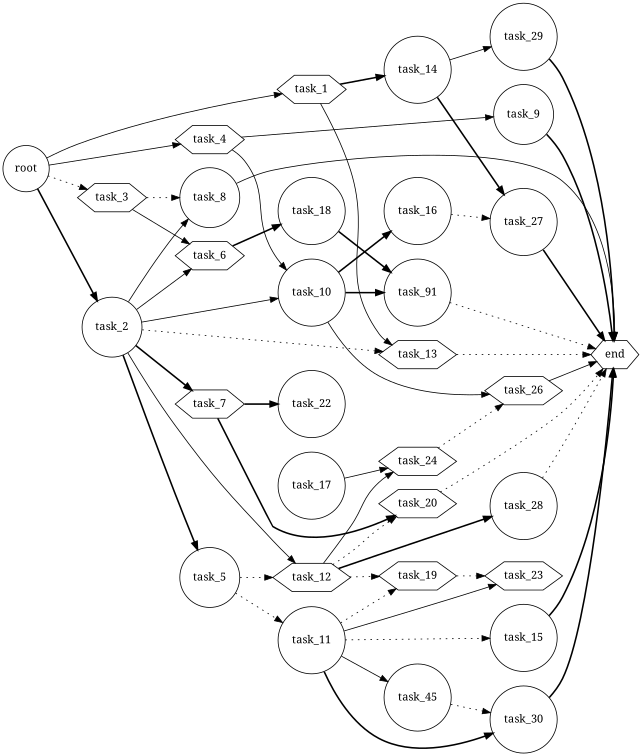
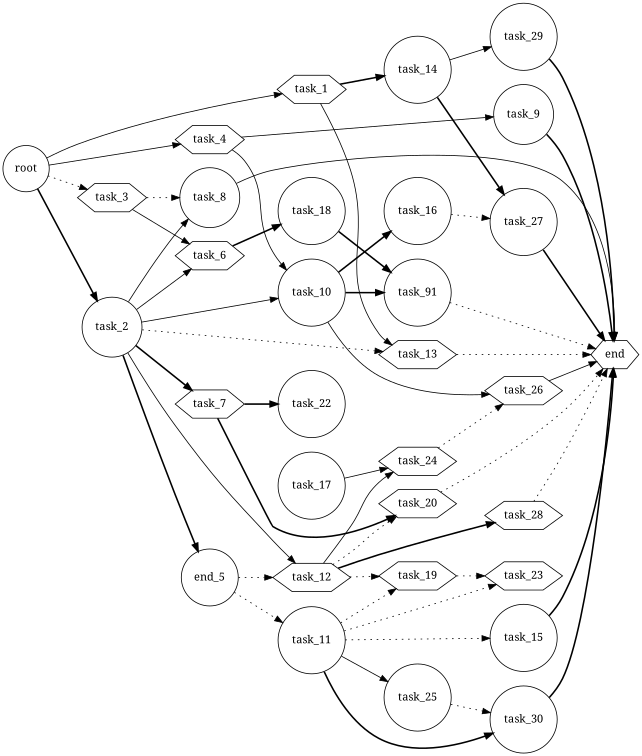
(524, 506) -> (524, 515)
(210, 577) -> (210, 577)
(417, 609) -> (417, 609)
(418, 698) -> (418, 698)
